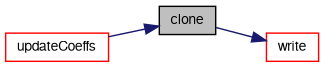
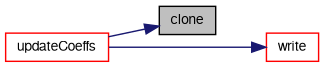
(234, 32) -> (180, 47)
